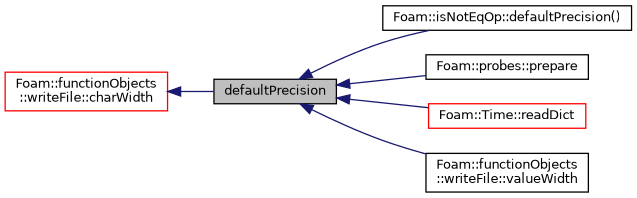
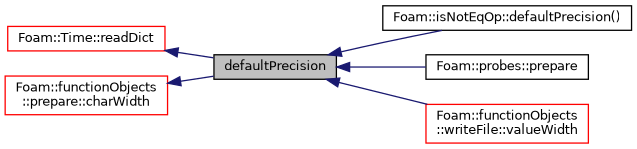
(86, 92) -> (86, 95)
(389, 104) -> (196, 55)
(507, 173) -> (507, 124)
